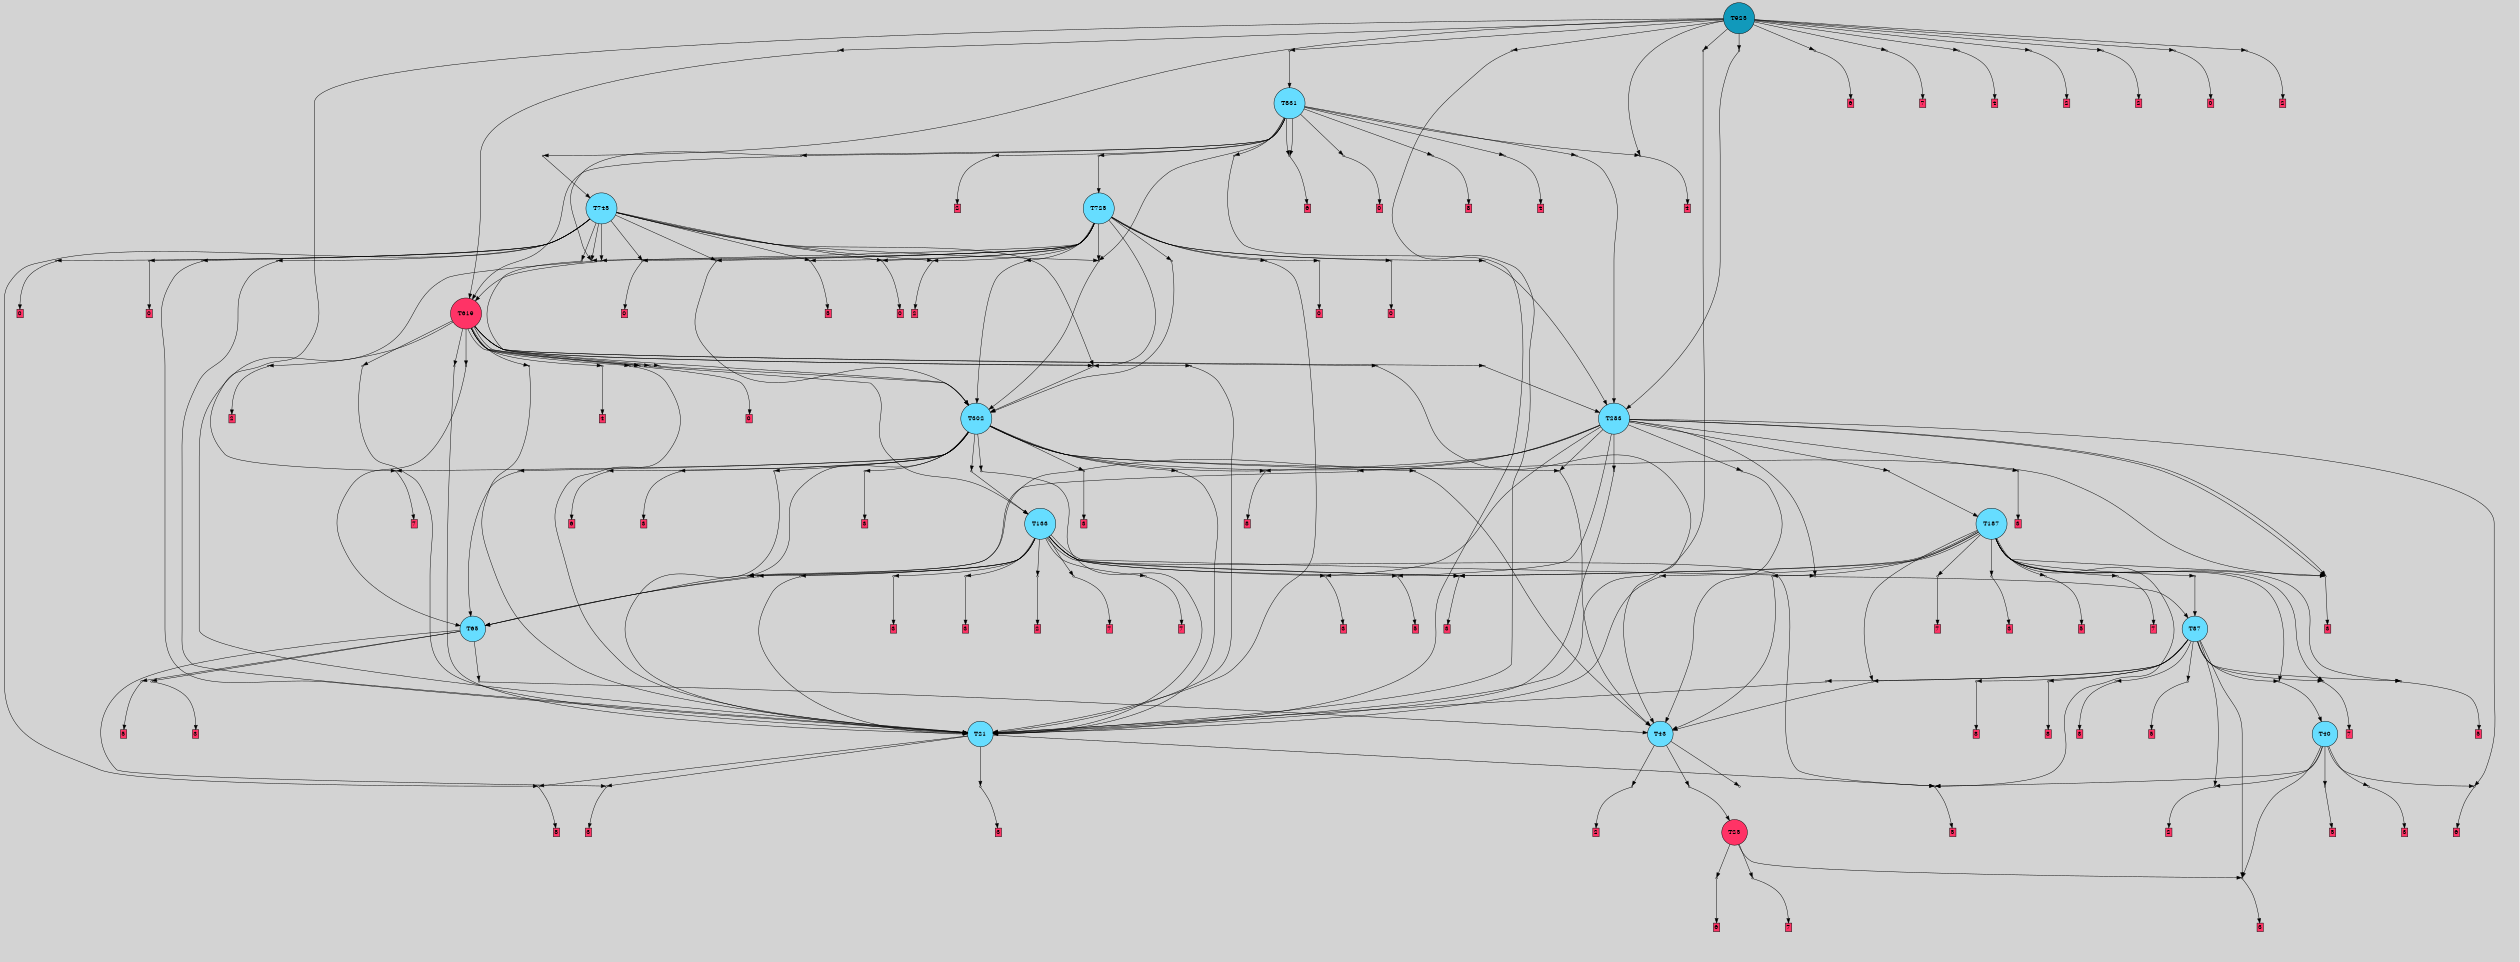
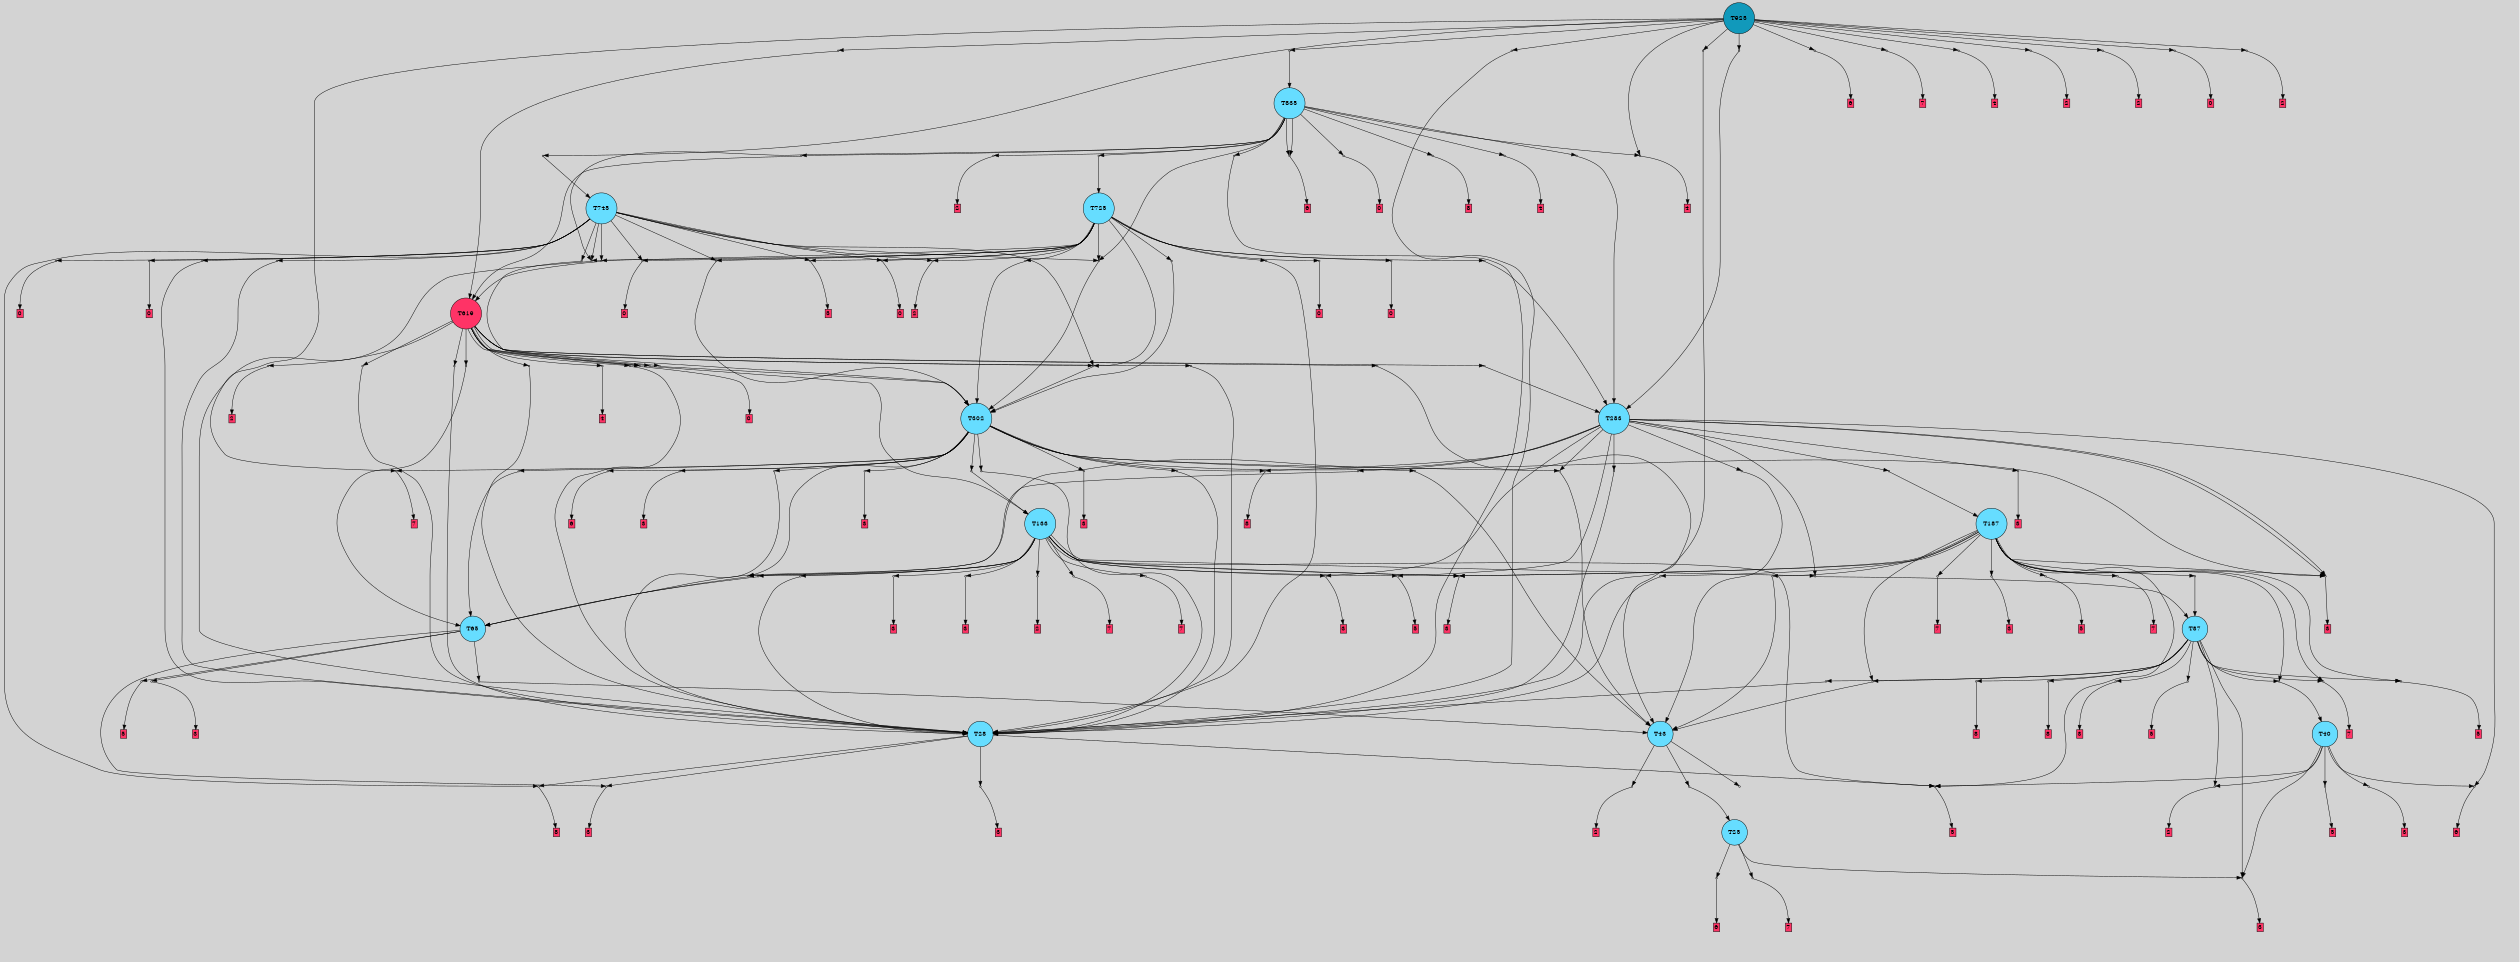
(1290, 103) -> (1290, 103)
(980, 734) -> (980, 734)
(1735, 832) -> (1735, 832)
